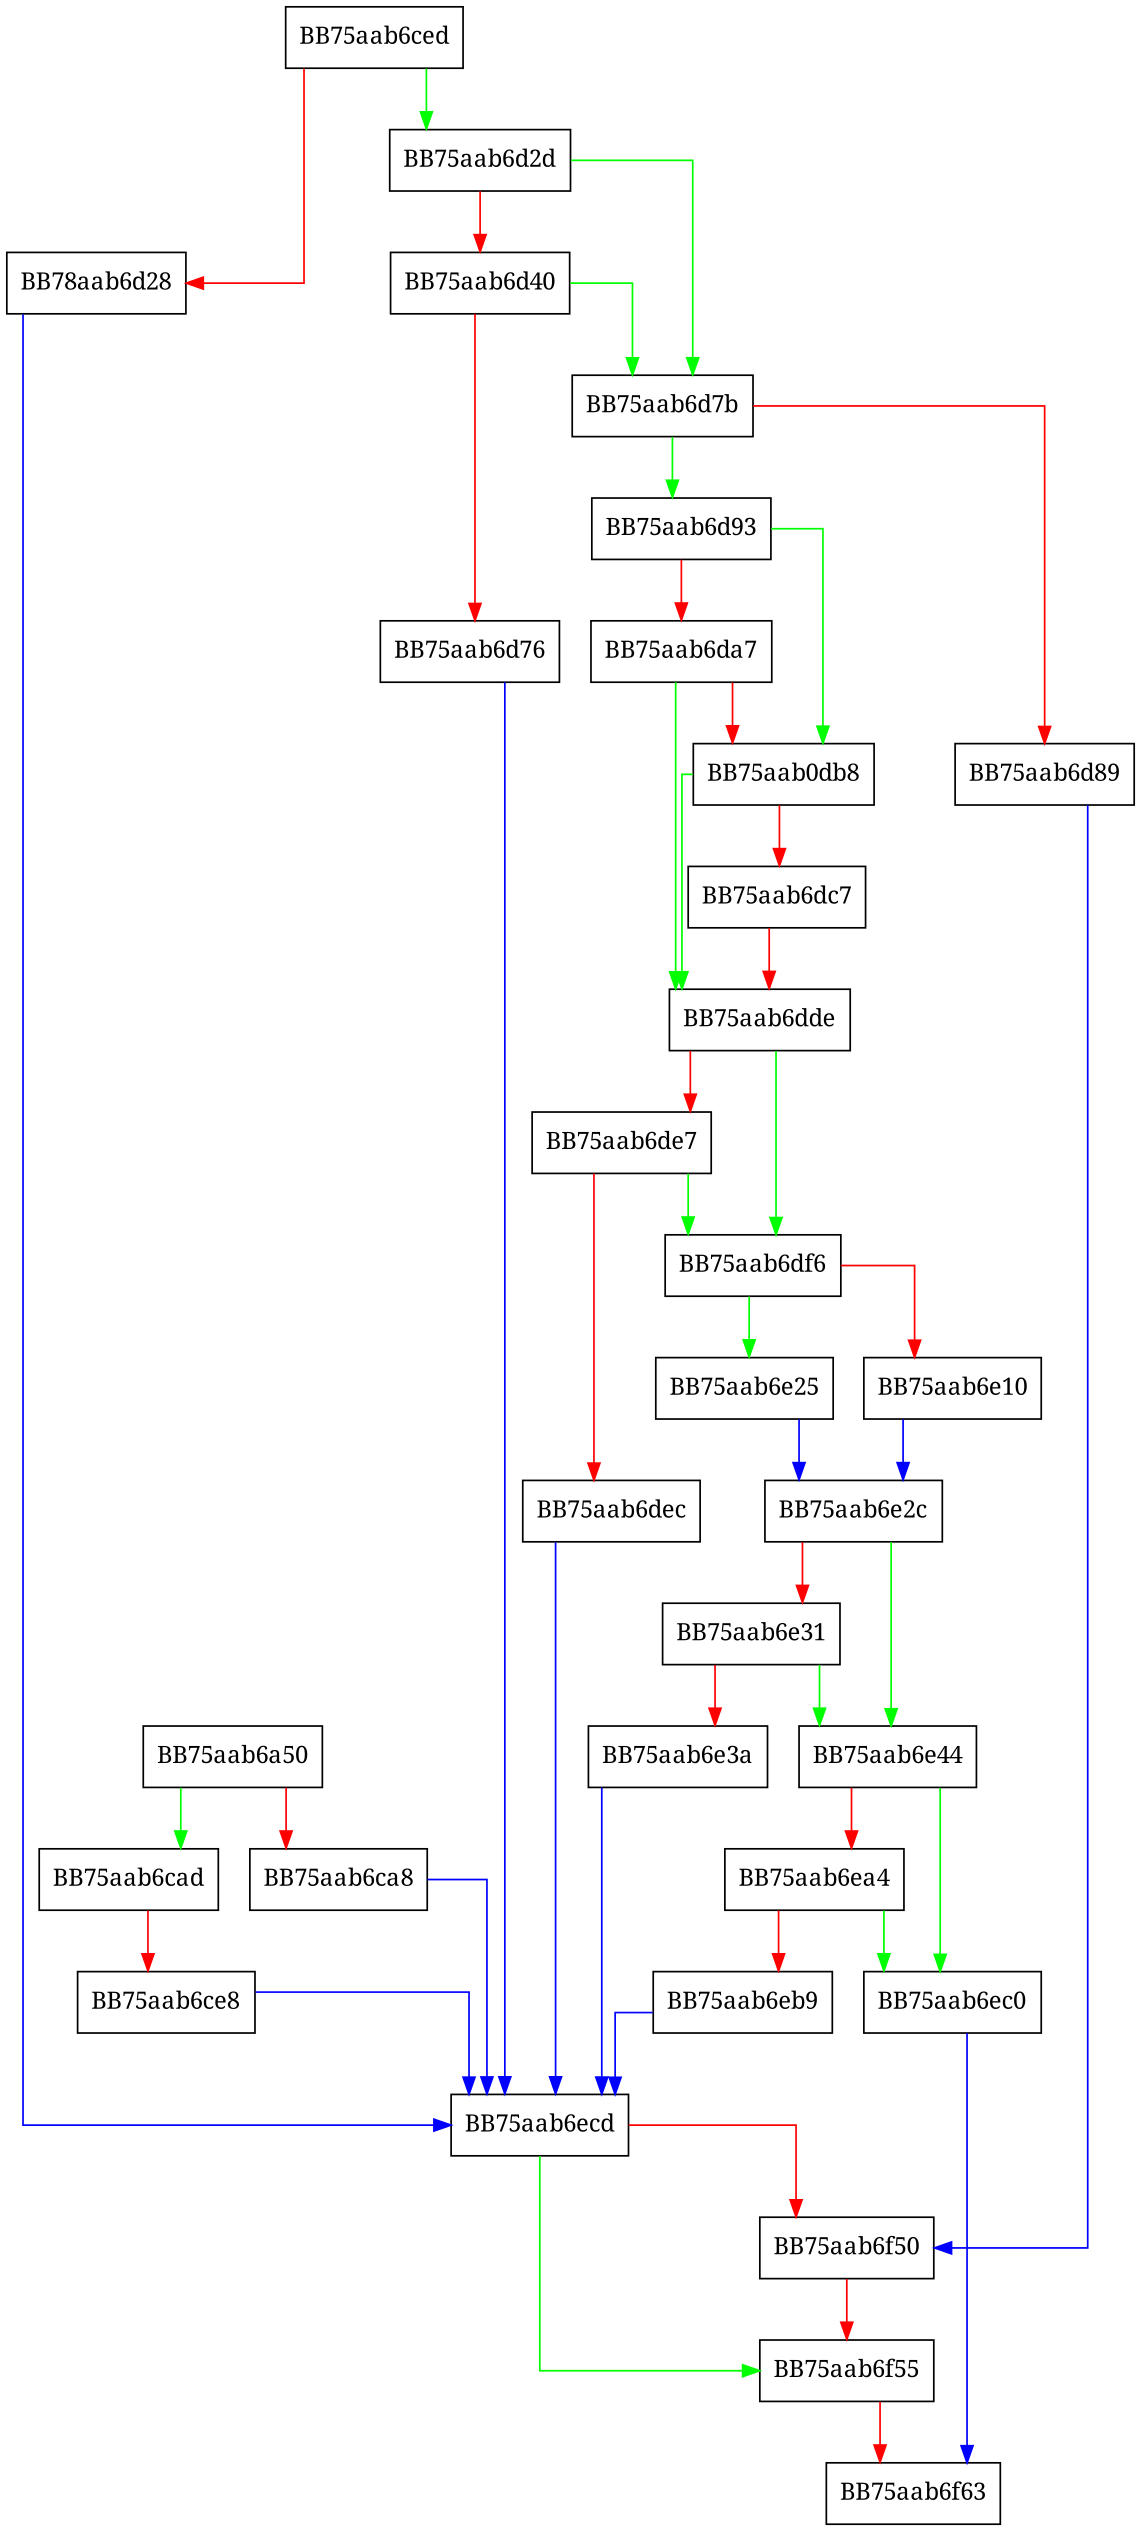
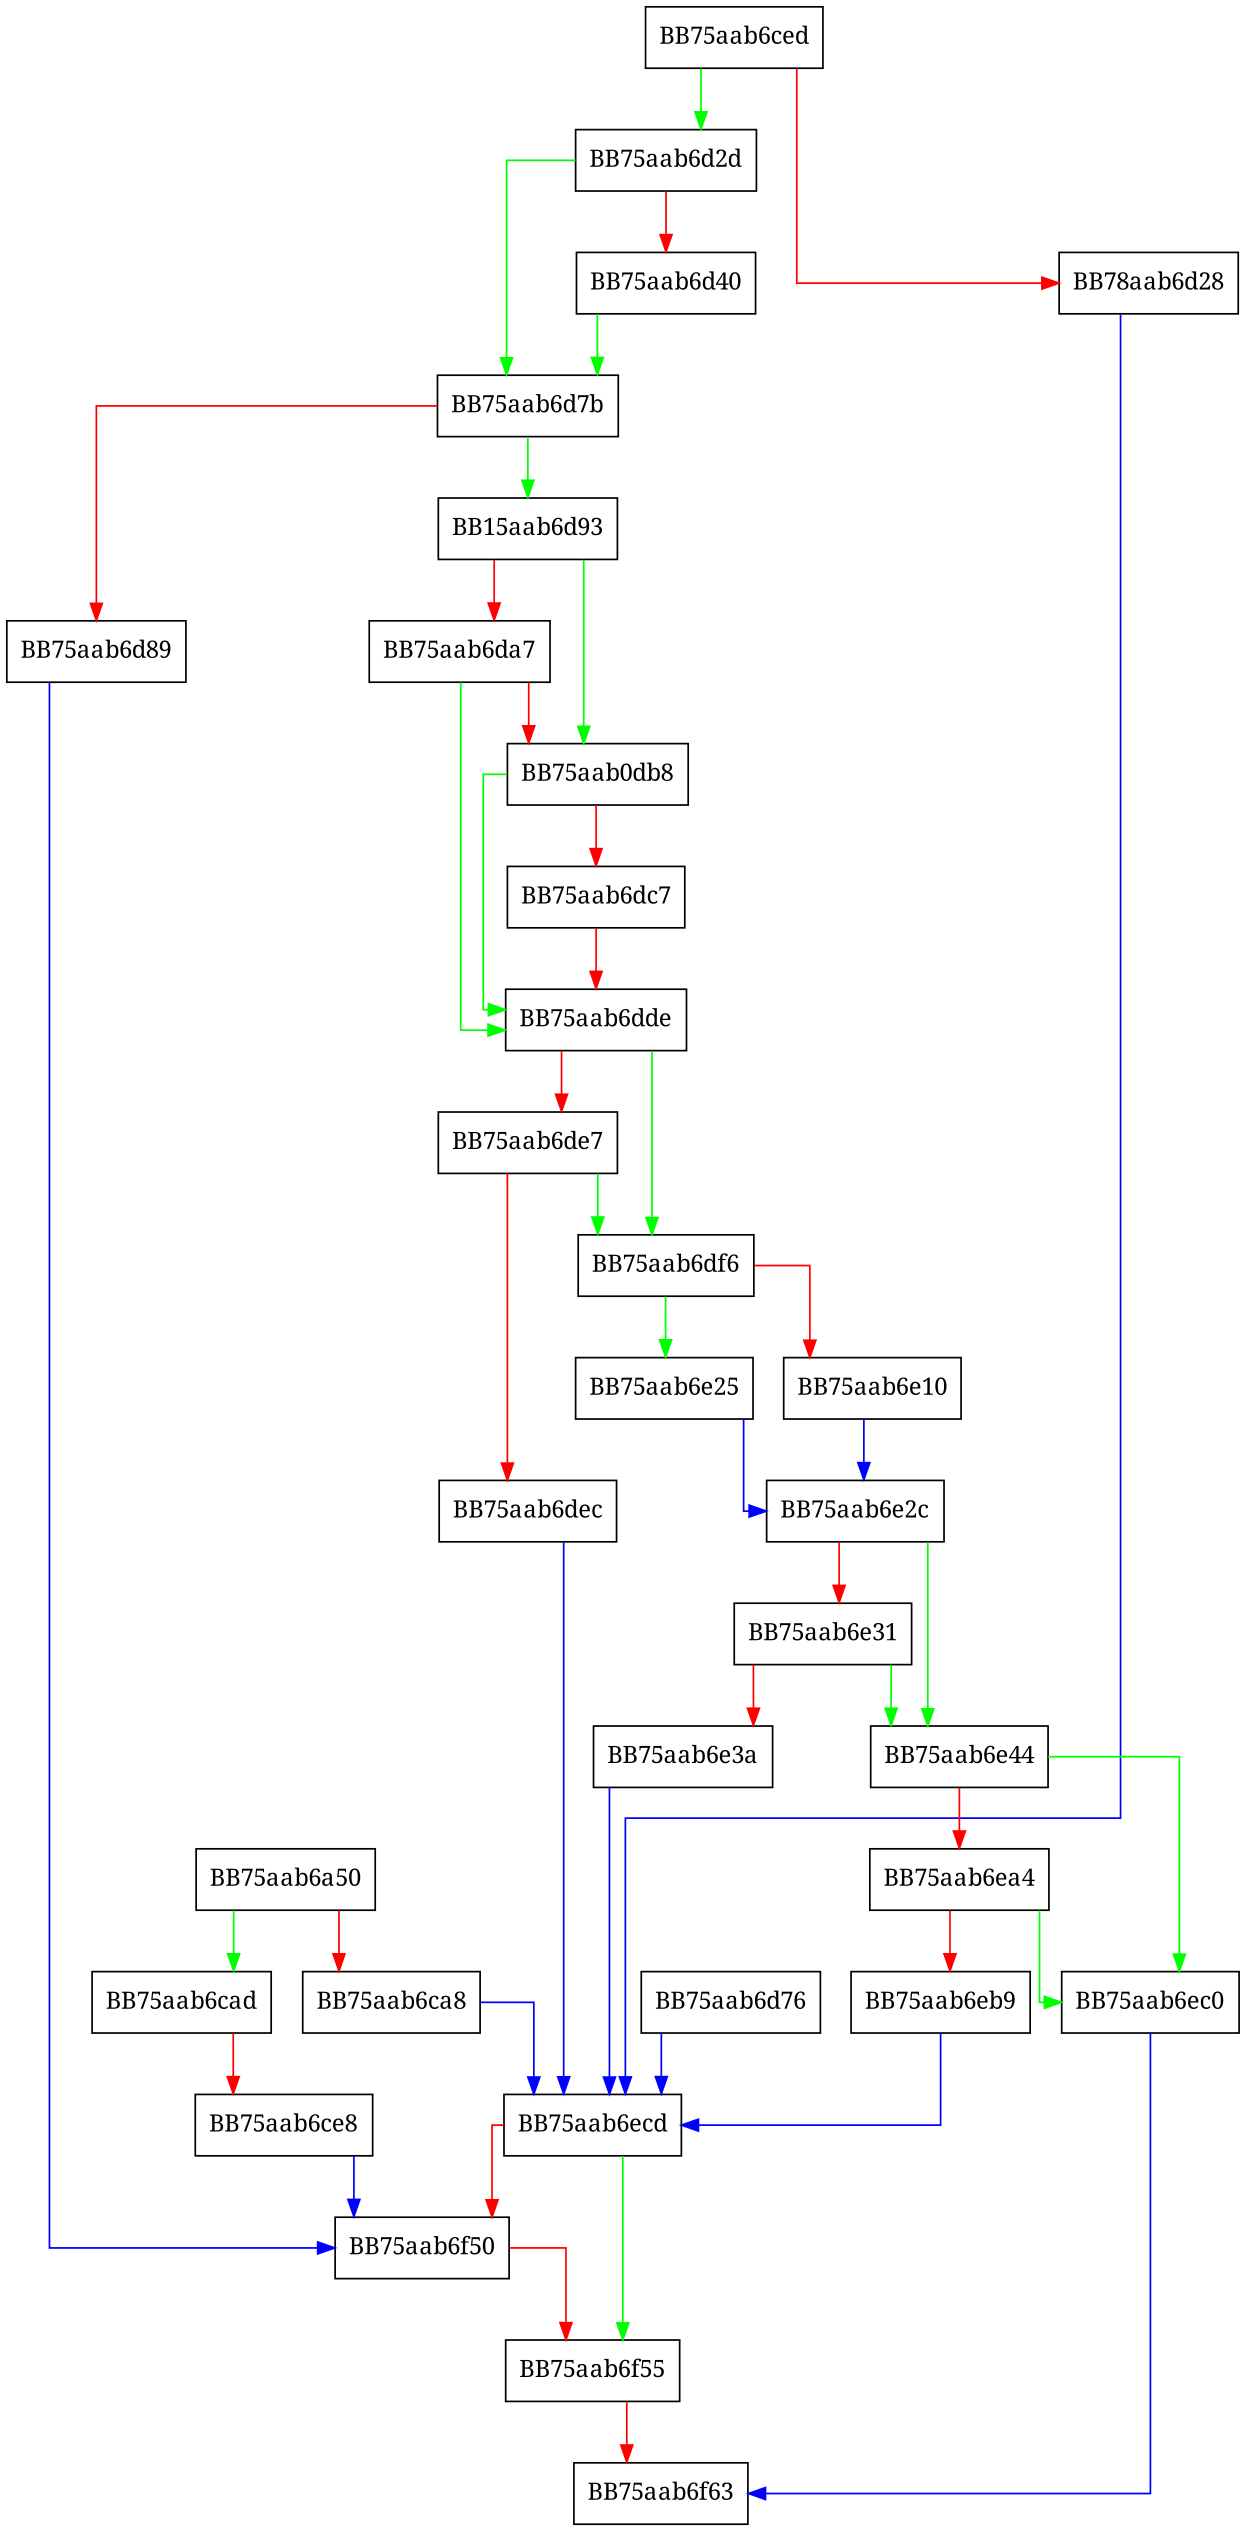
(475, 459) -> none
(681, 529) -> (528, 529)
(405, 1992) -> (354, 2178)
